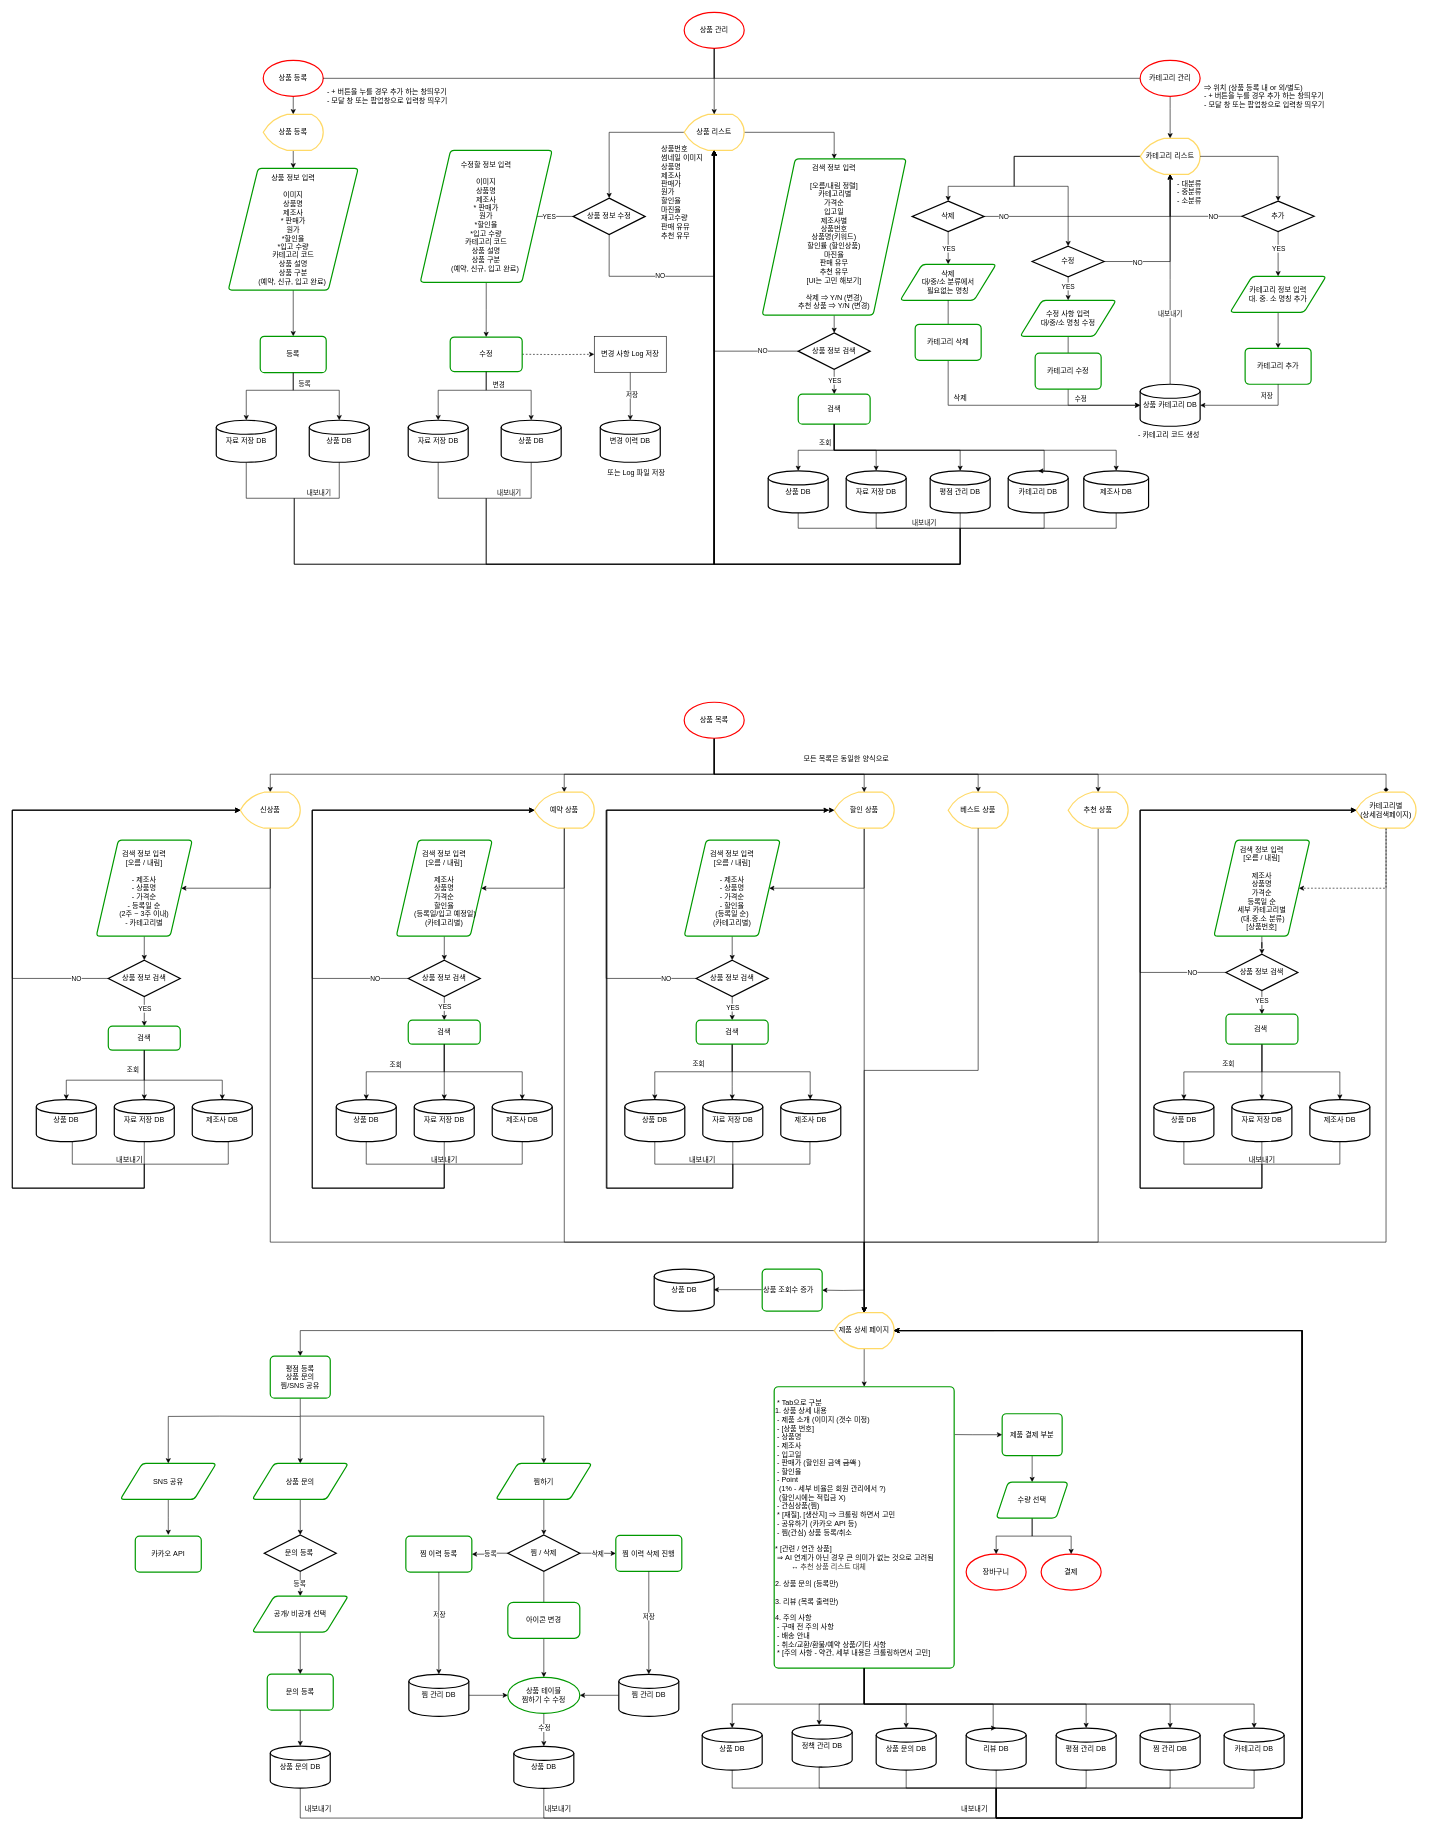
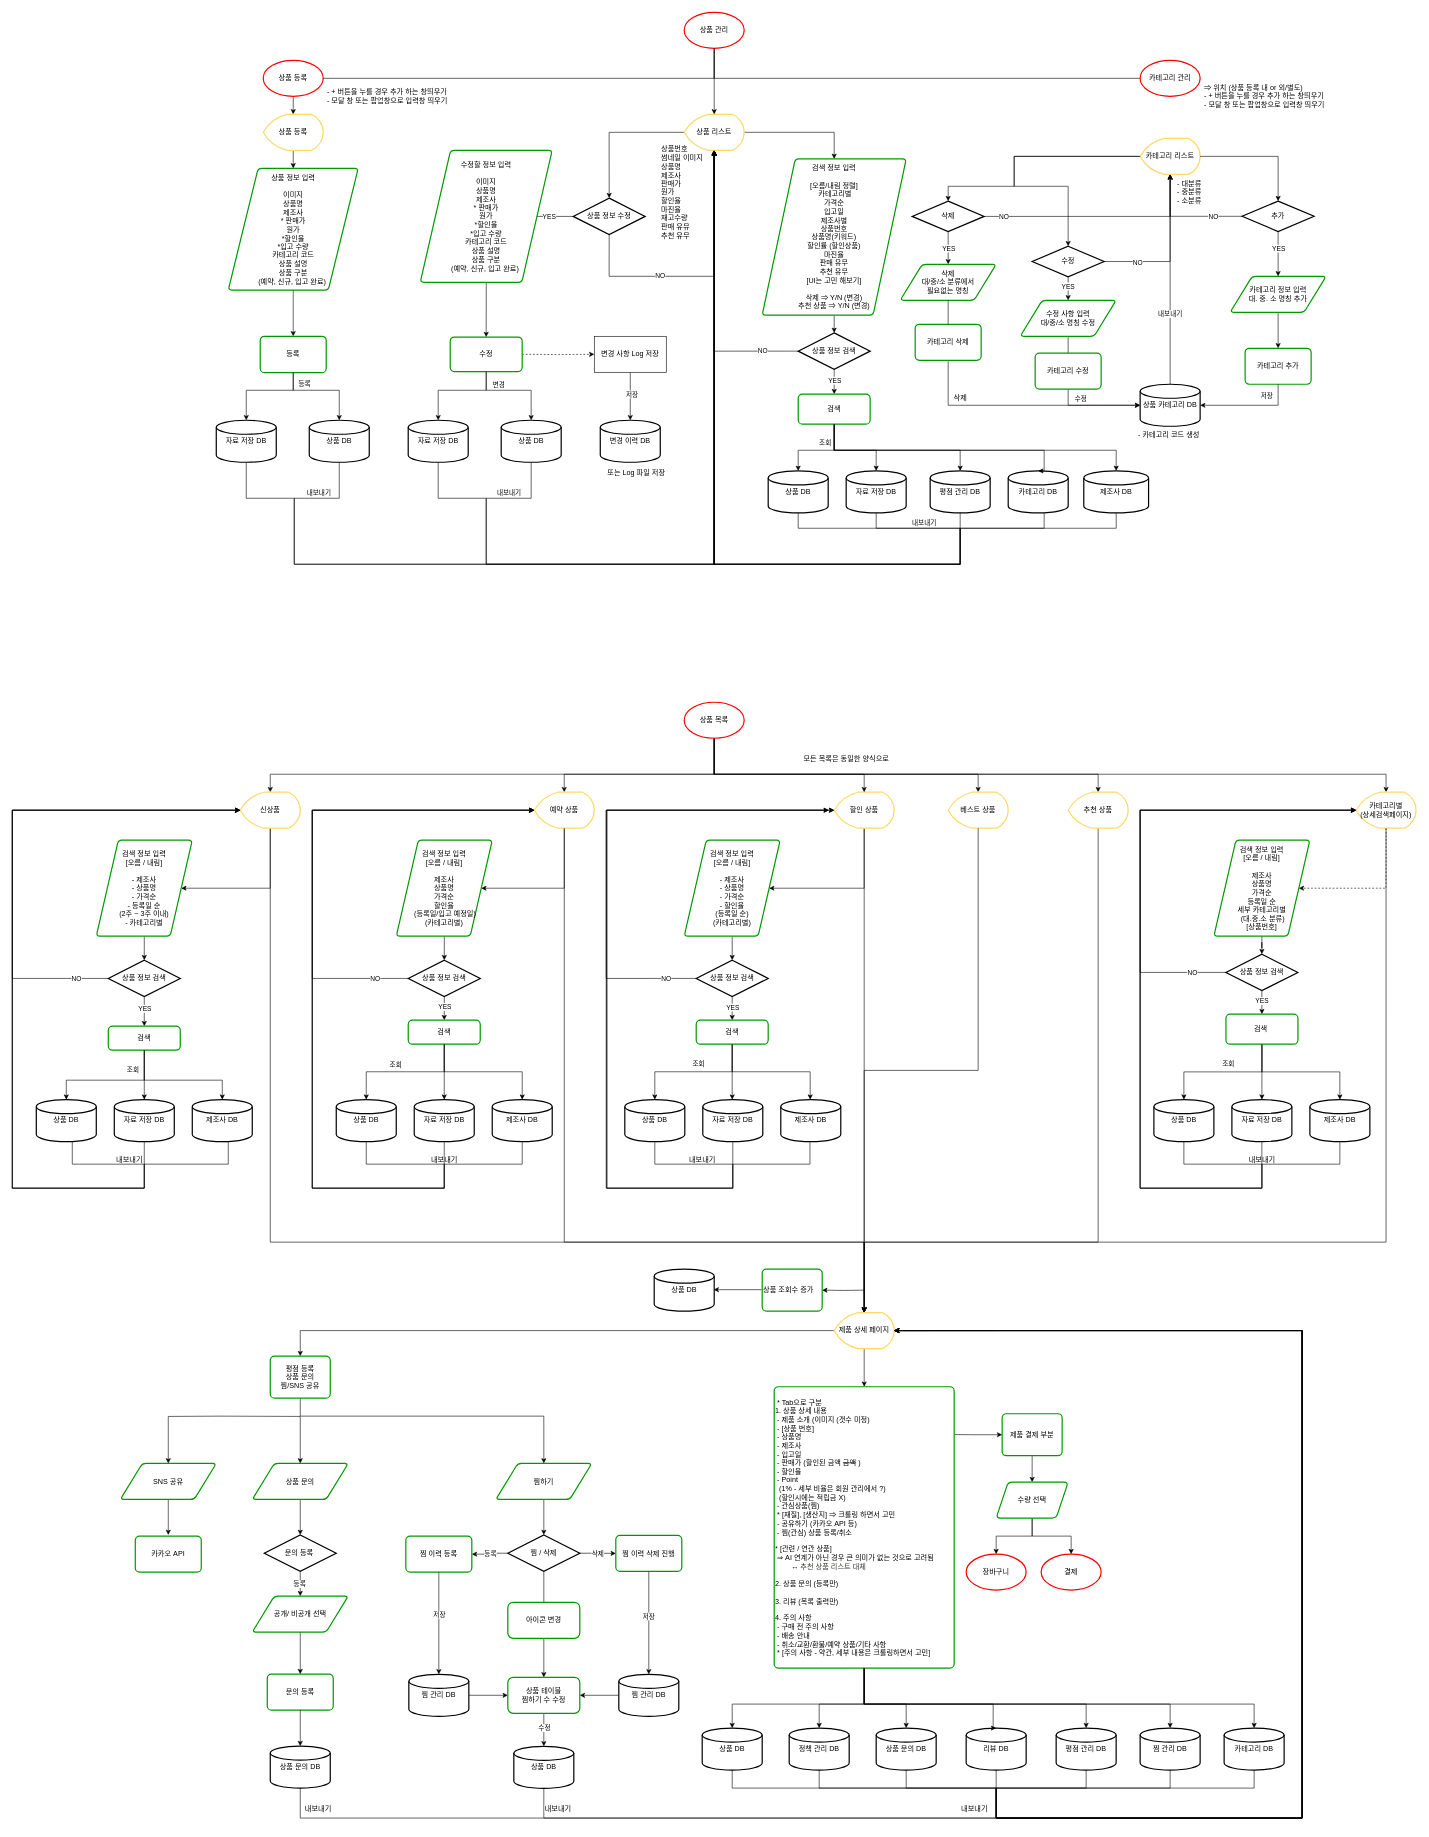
(1170, 133) -> none
(1386, 786) -> (1386, 786)
(544, 1696) -> (544, 1696)
(822, 1746) -> (819, 1749)
